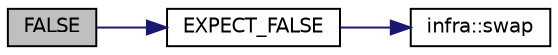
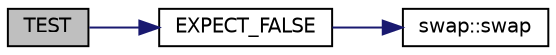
(52, 28) -> (48, 28)
(481, 28) -> (476, 28)
